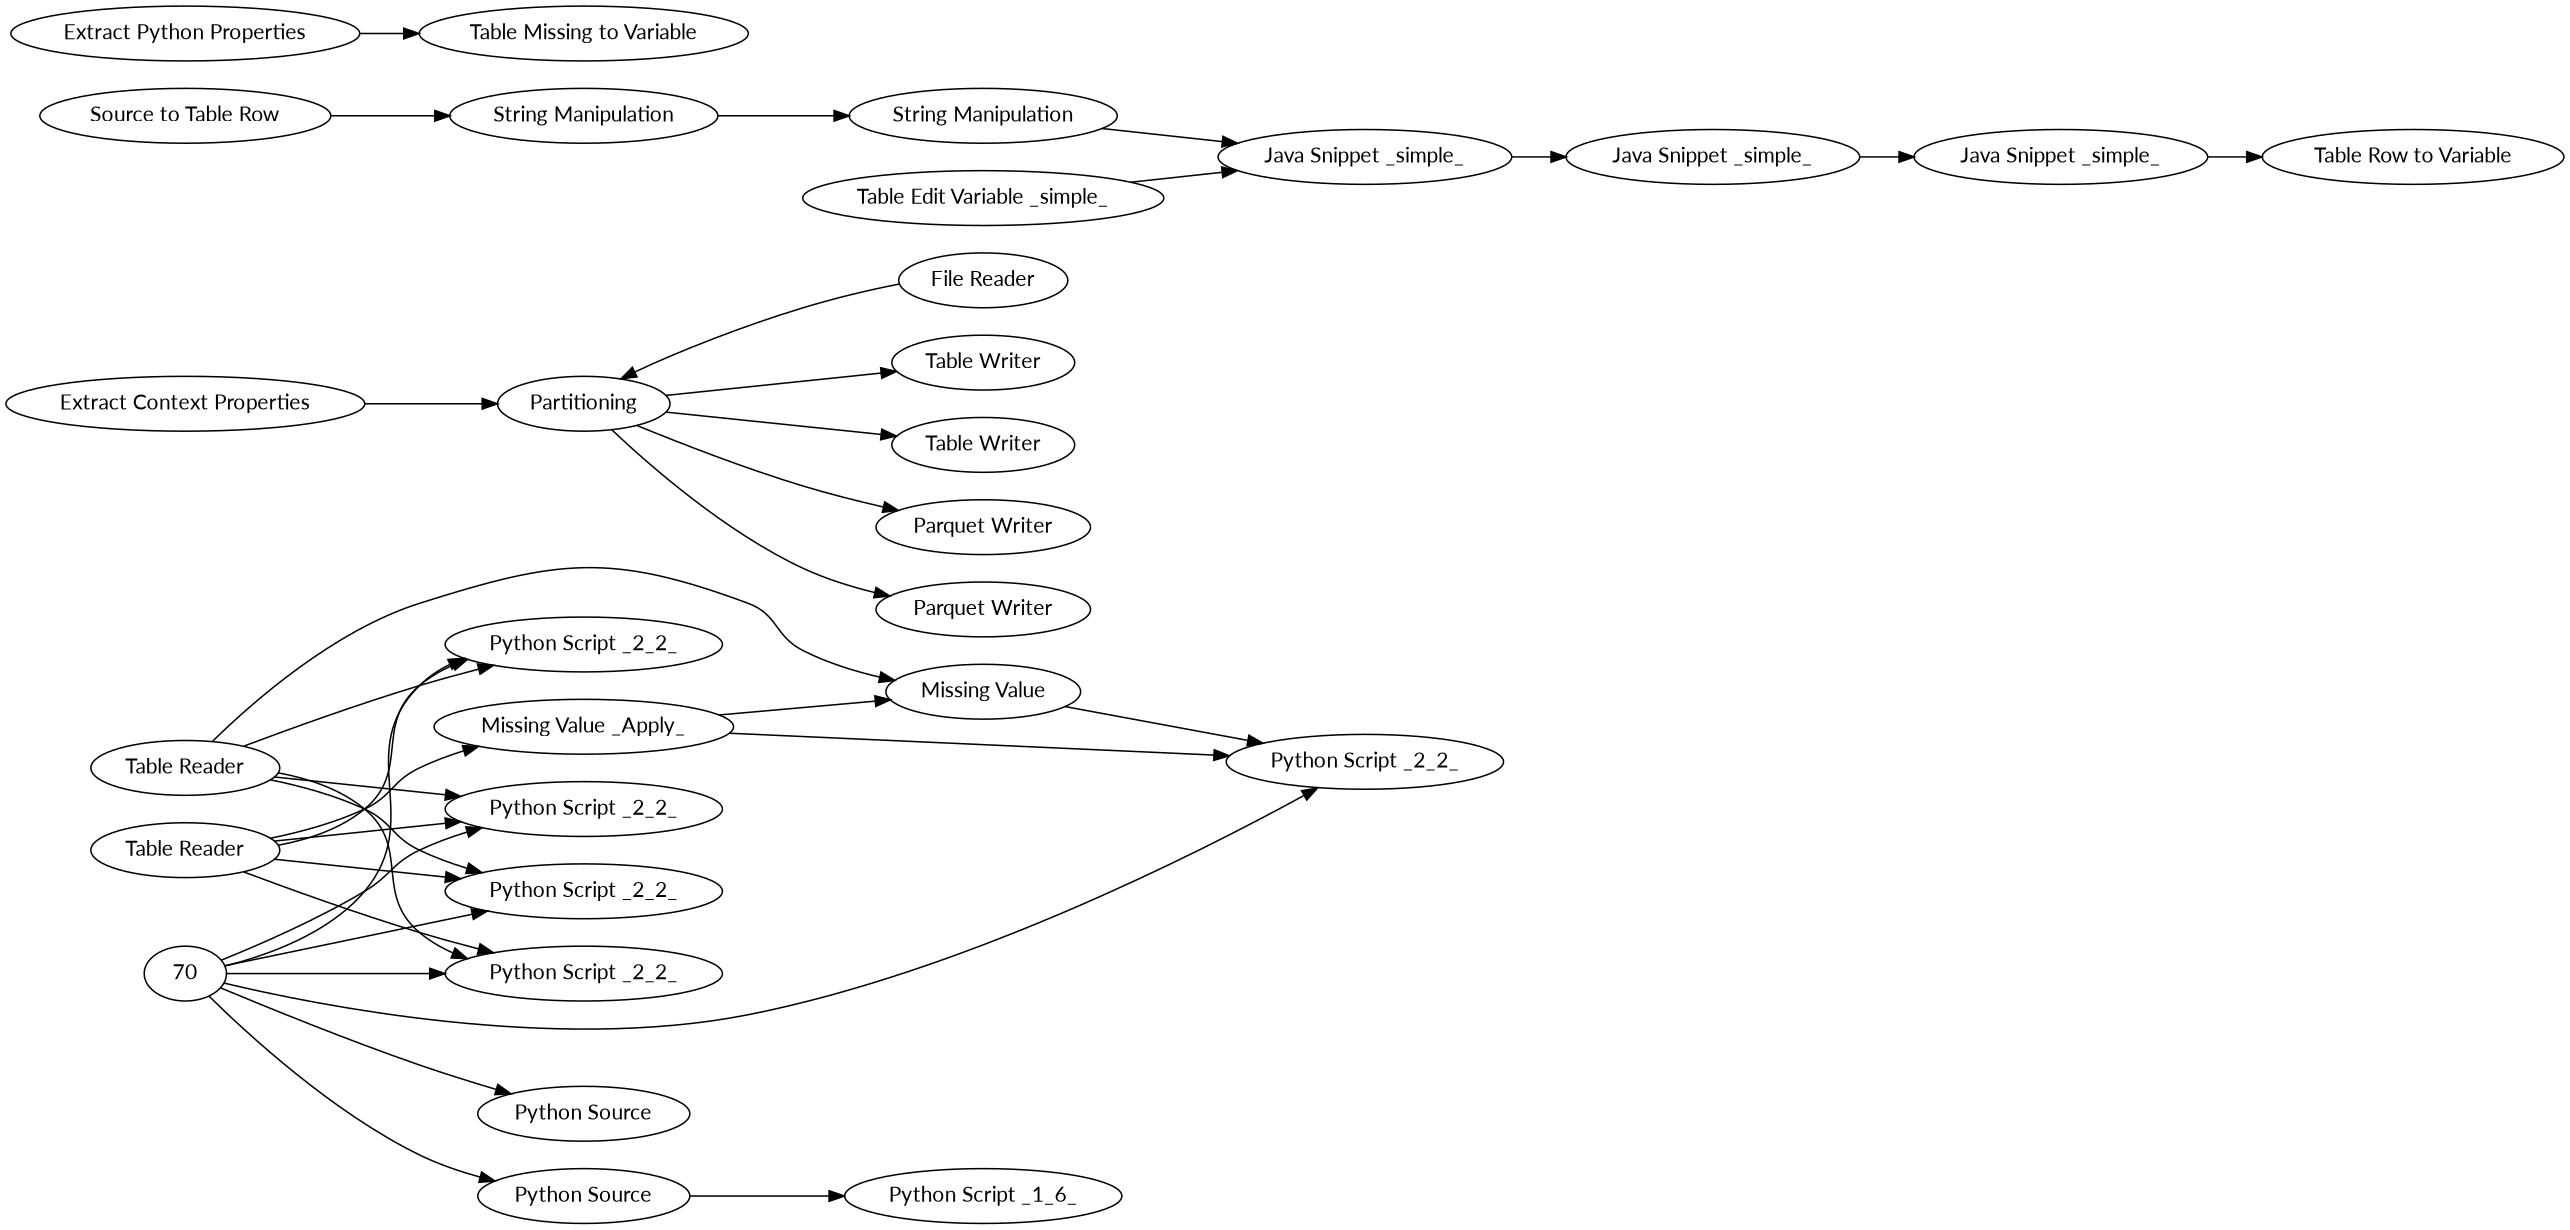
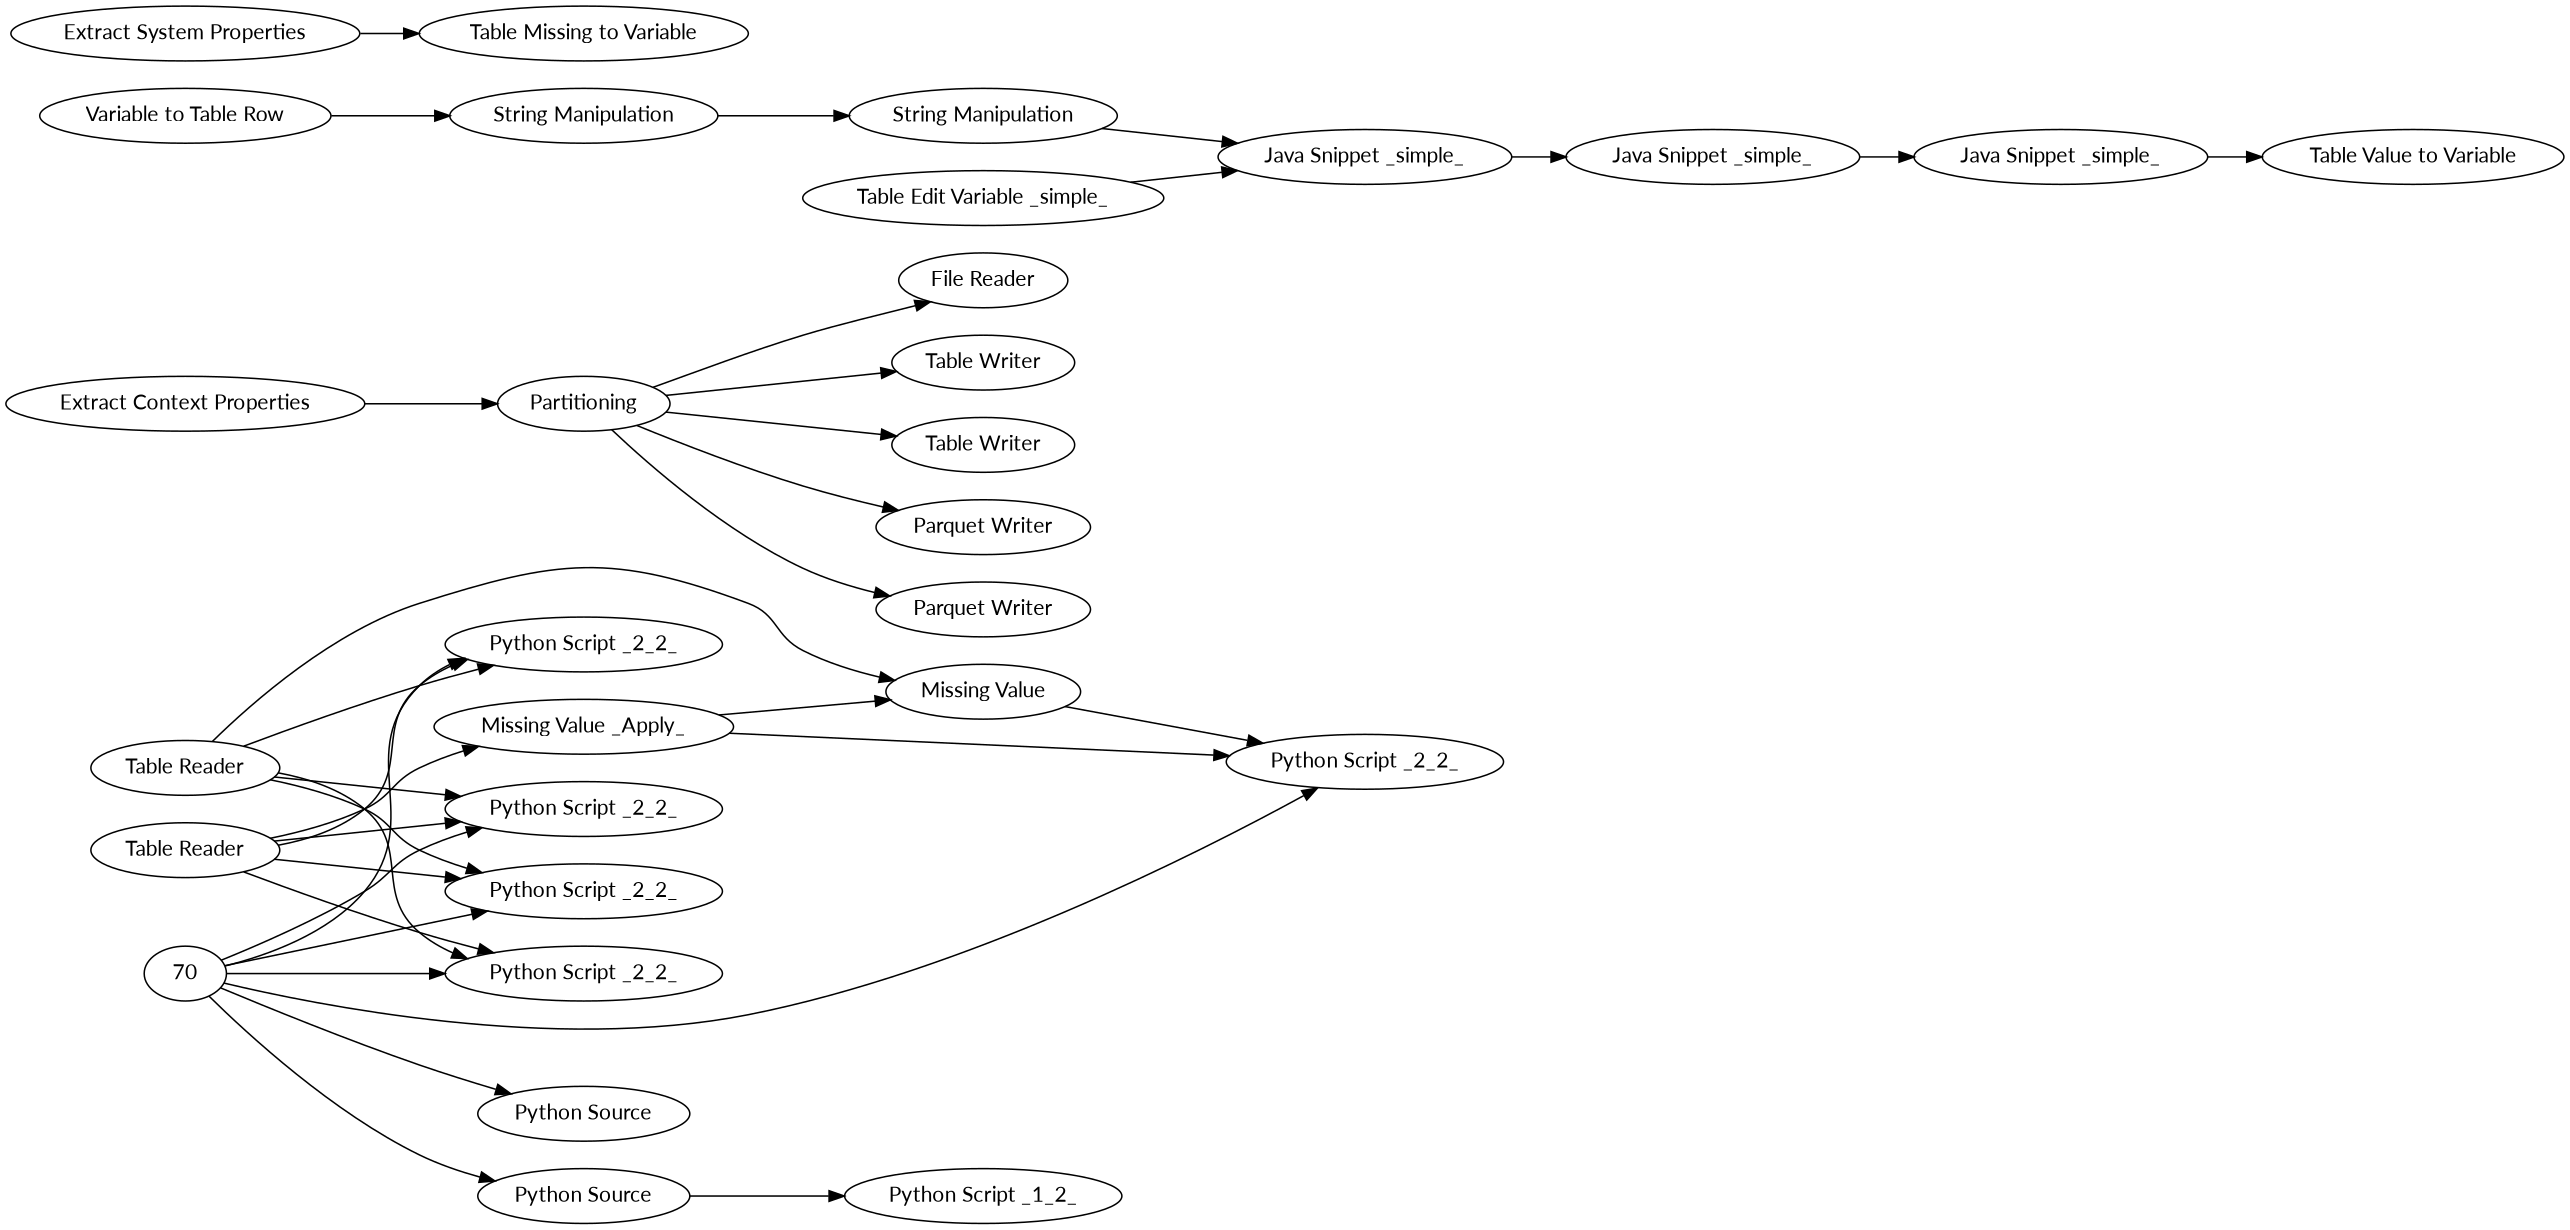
(185, 34) -> (185, 34)
(185, 116) -> (185, 116)
(2413, 157) -> (2413, 157)
(765, 320) -> (783, 342)
(983, 1196) -> (983, 1196)
